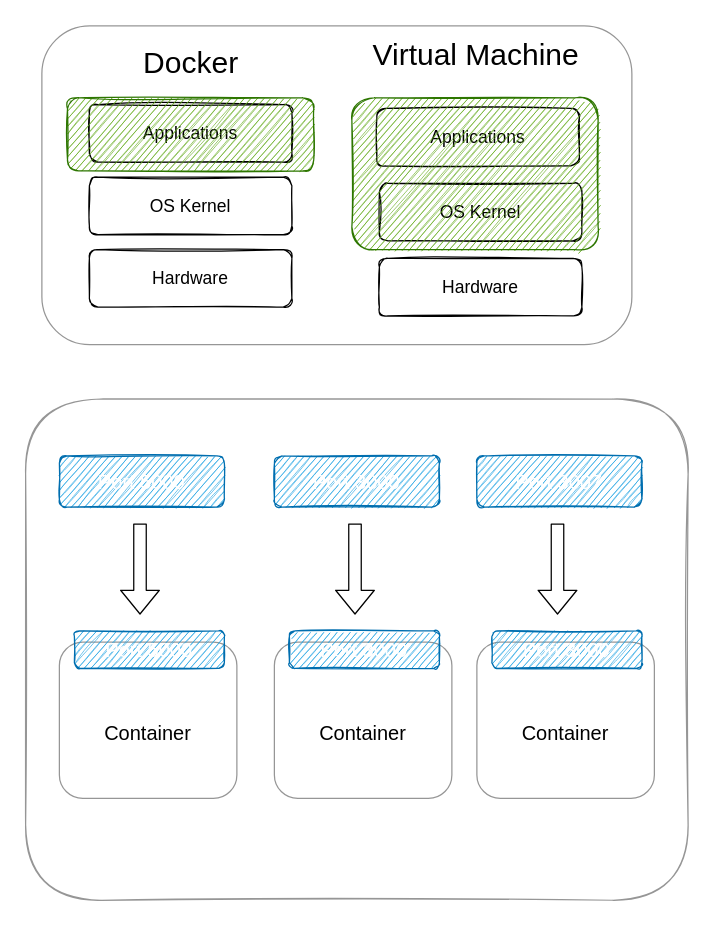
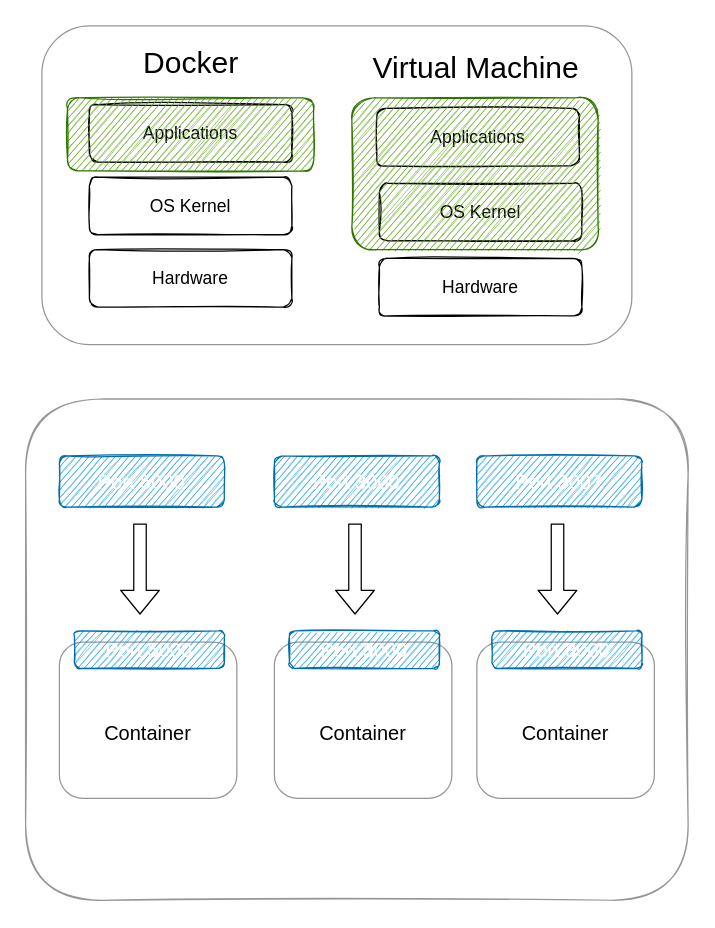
(476, 55) -> (476, 68)
